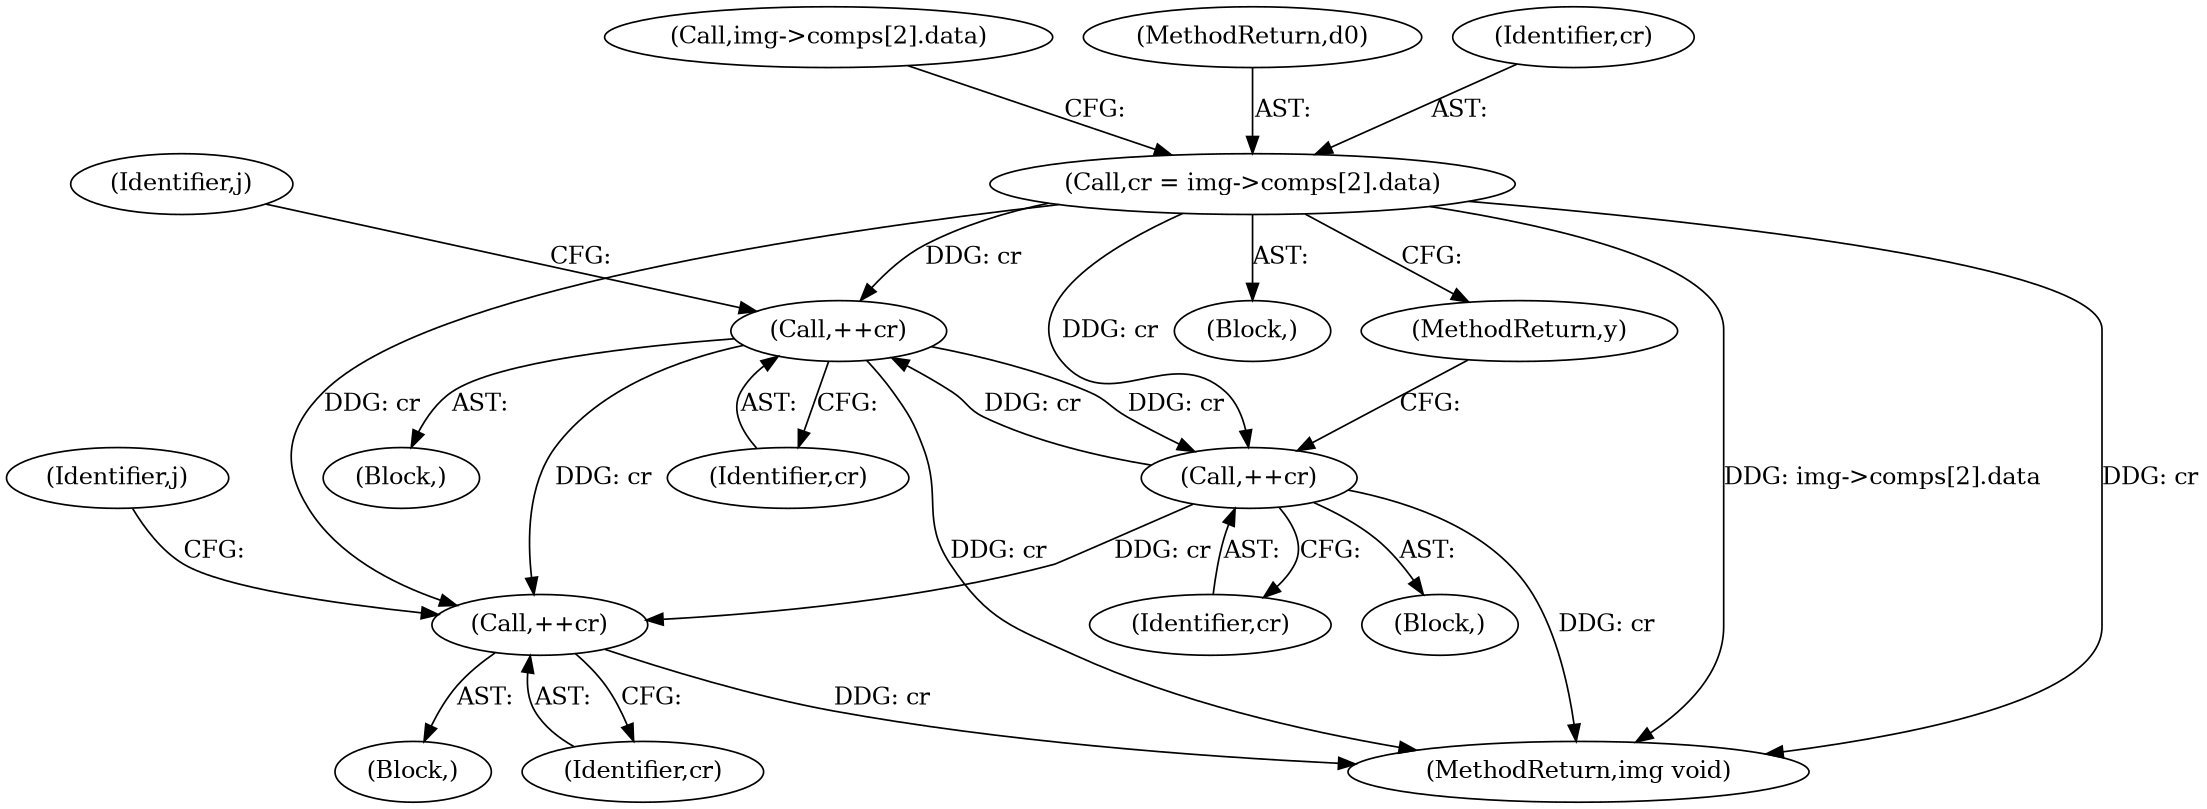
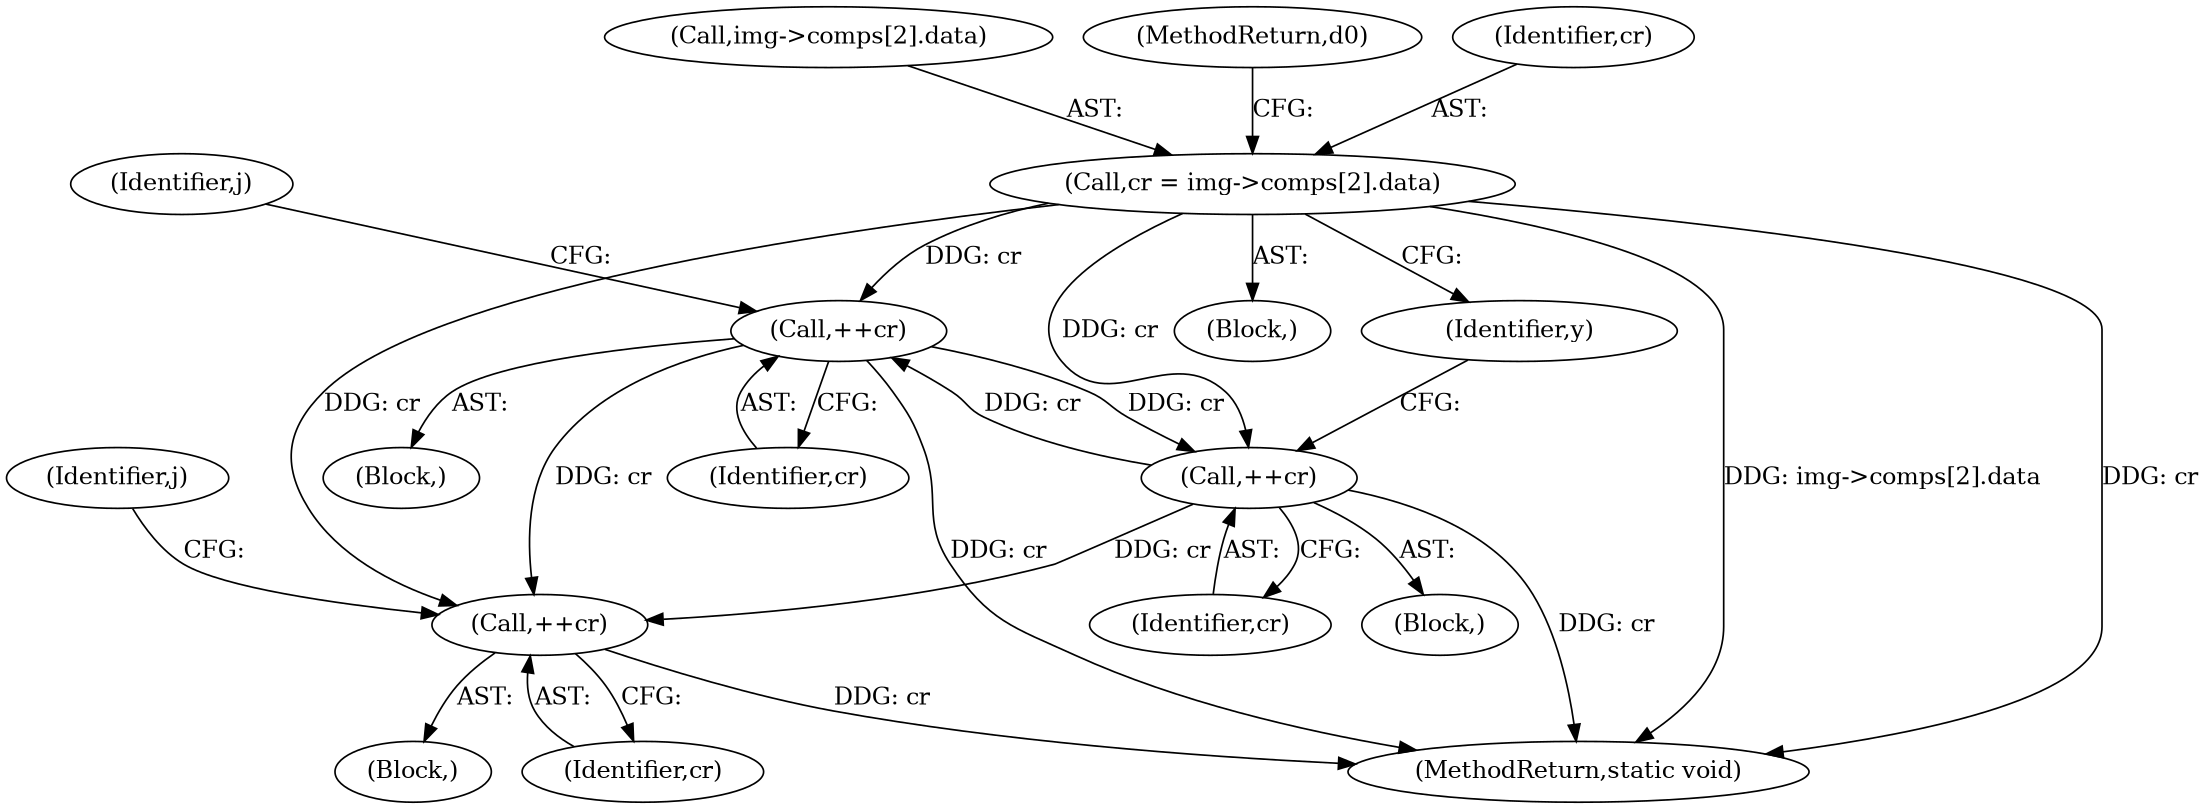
(1099, 111) -> (1099, 111)
(1287, 111) -> (1287, 111)
(1519, 331) -> (1519, 331)
(1579, 772) -> (1579, 772)
